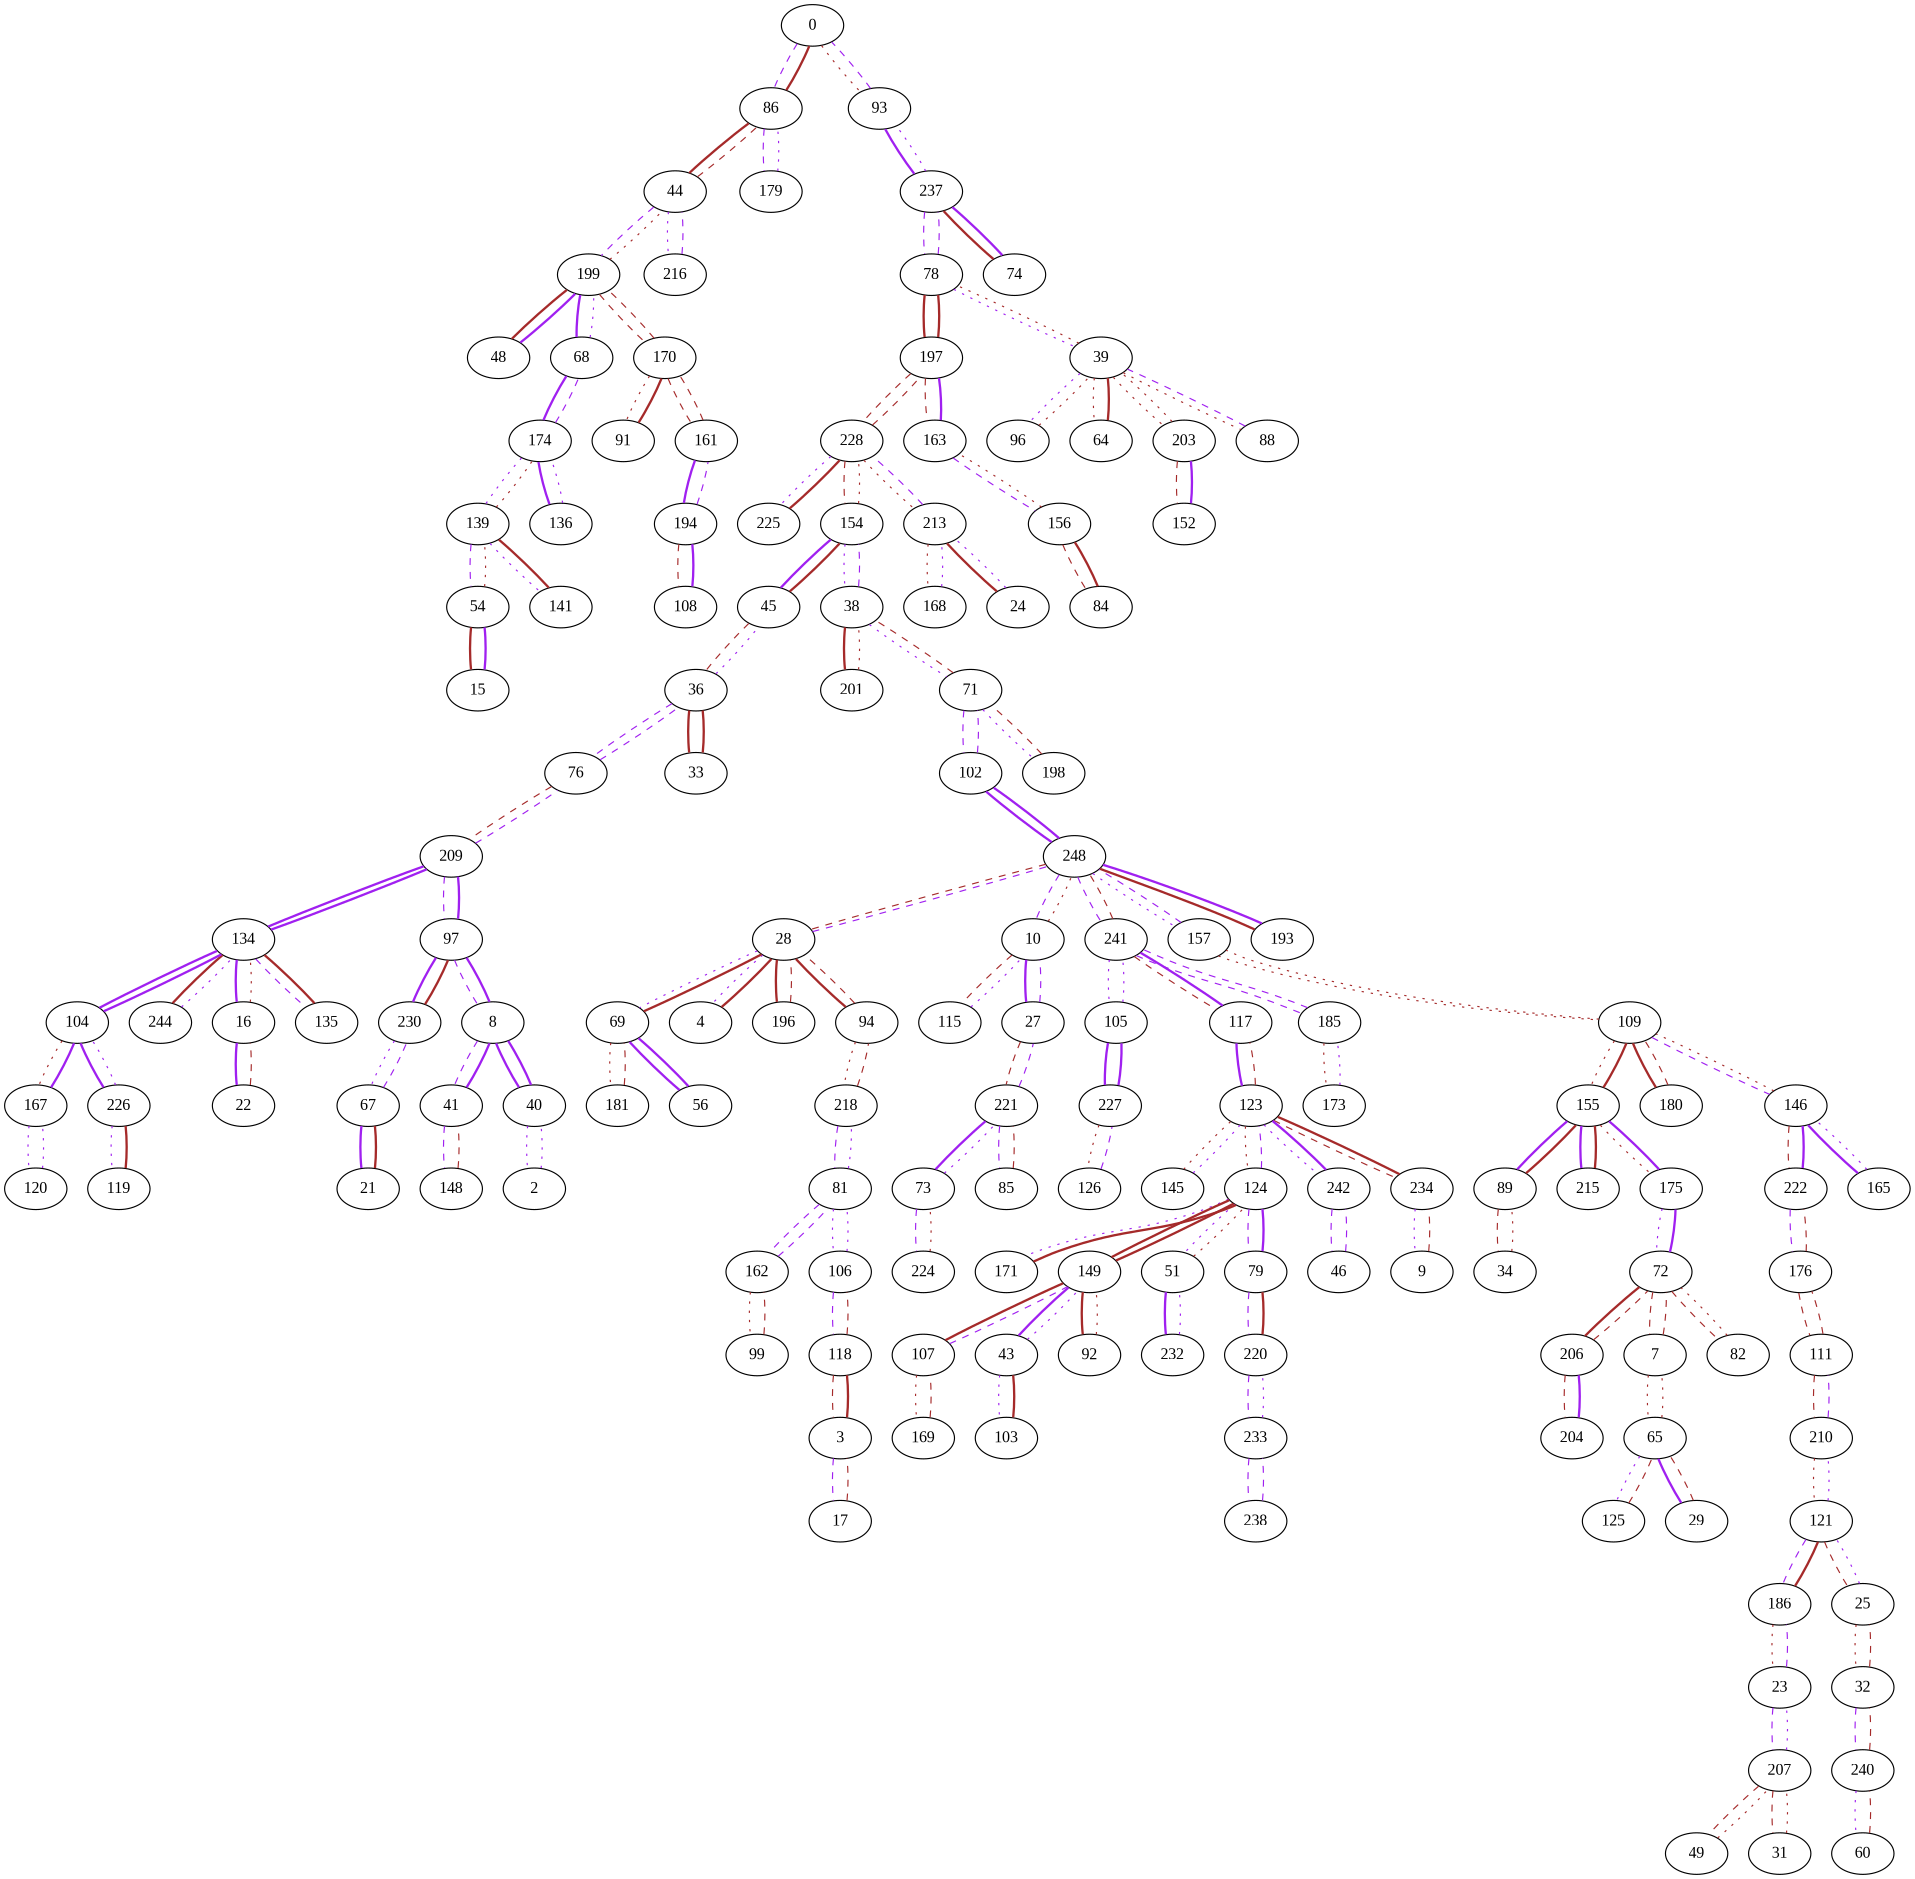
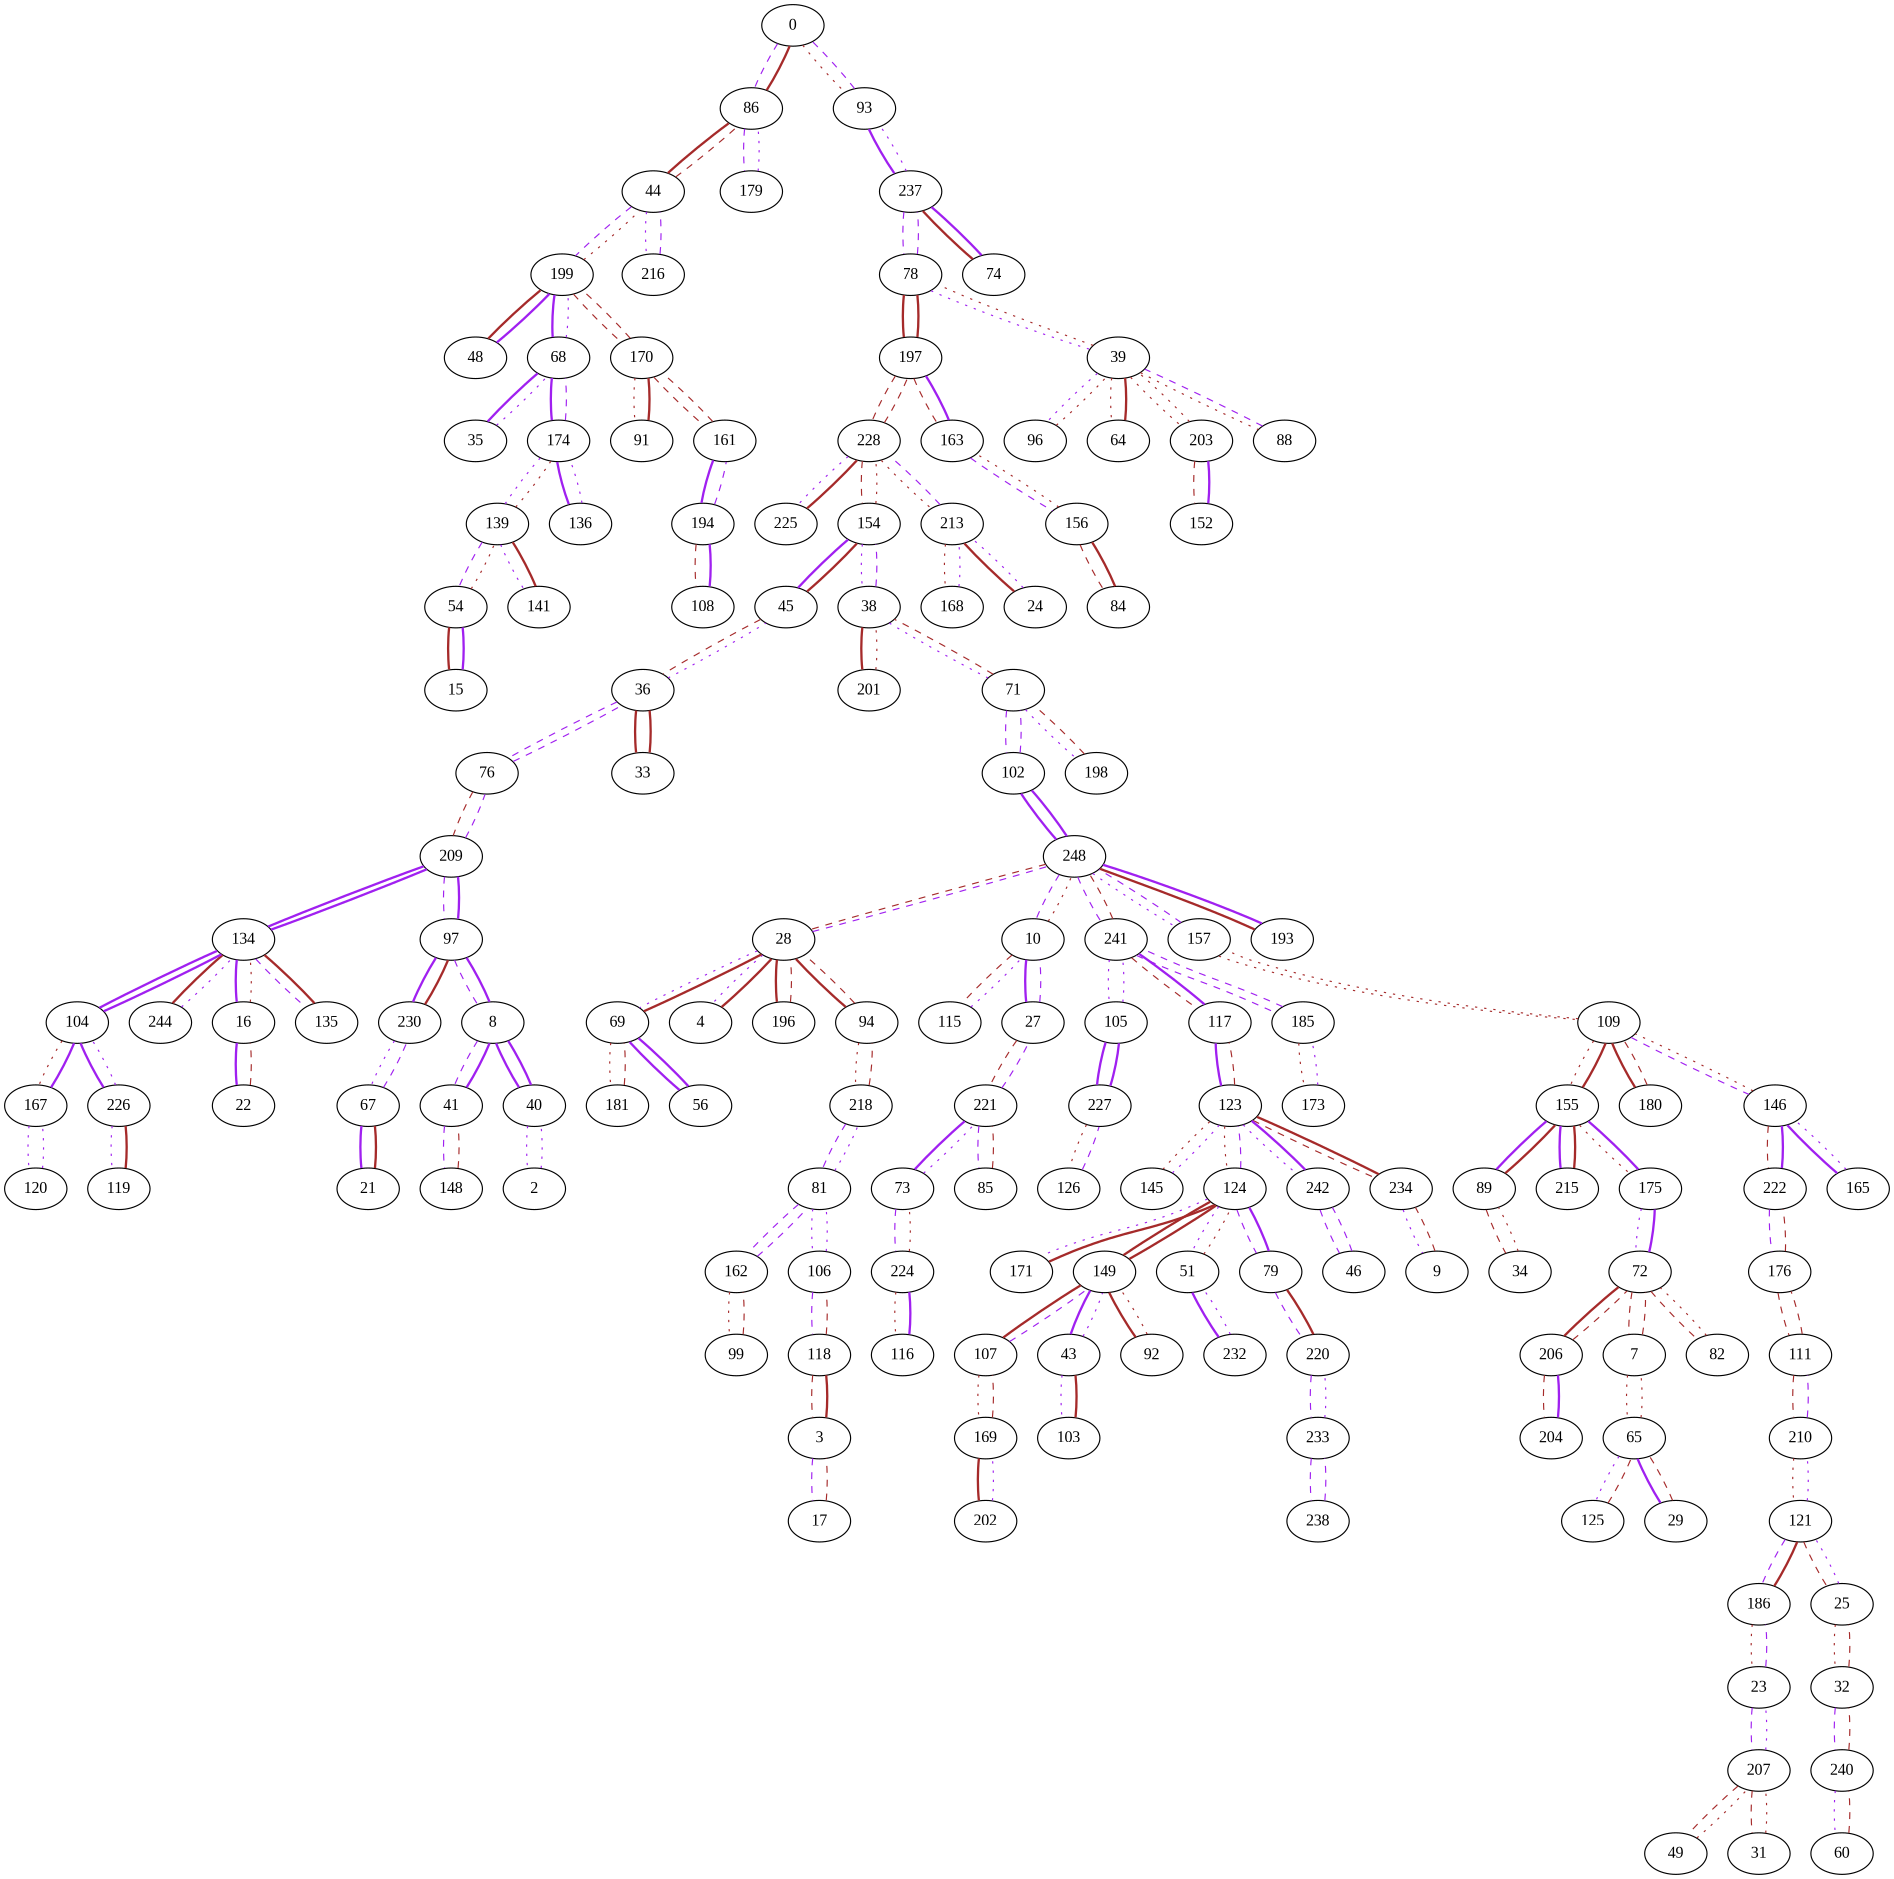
none -> (476, 441)
none -> (903, 1355)
none -> (986, 1521)
